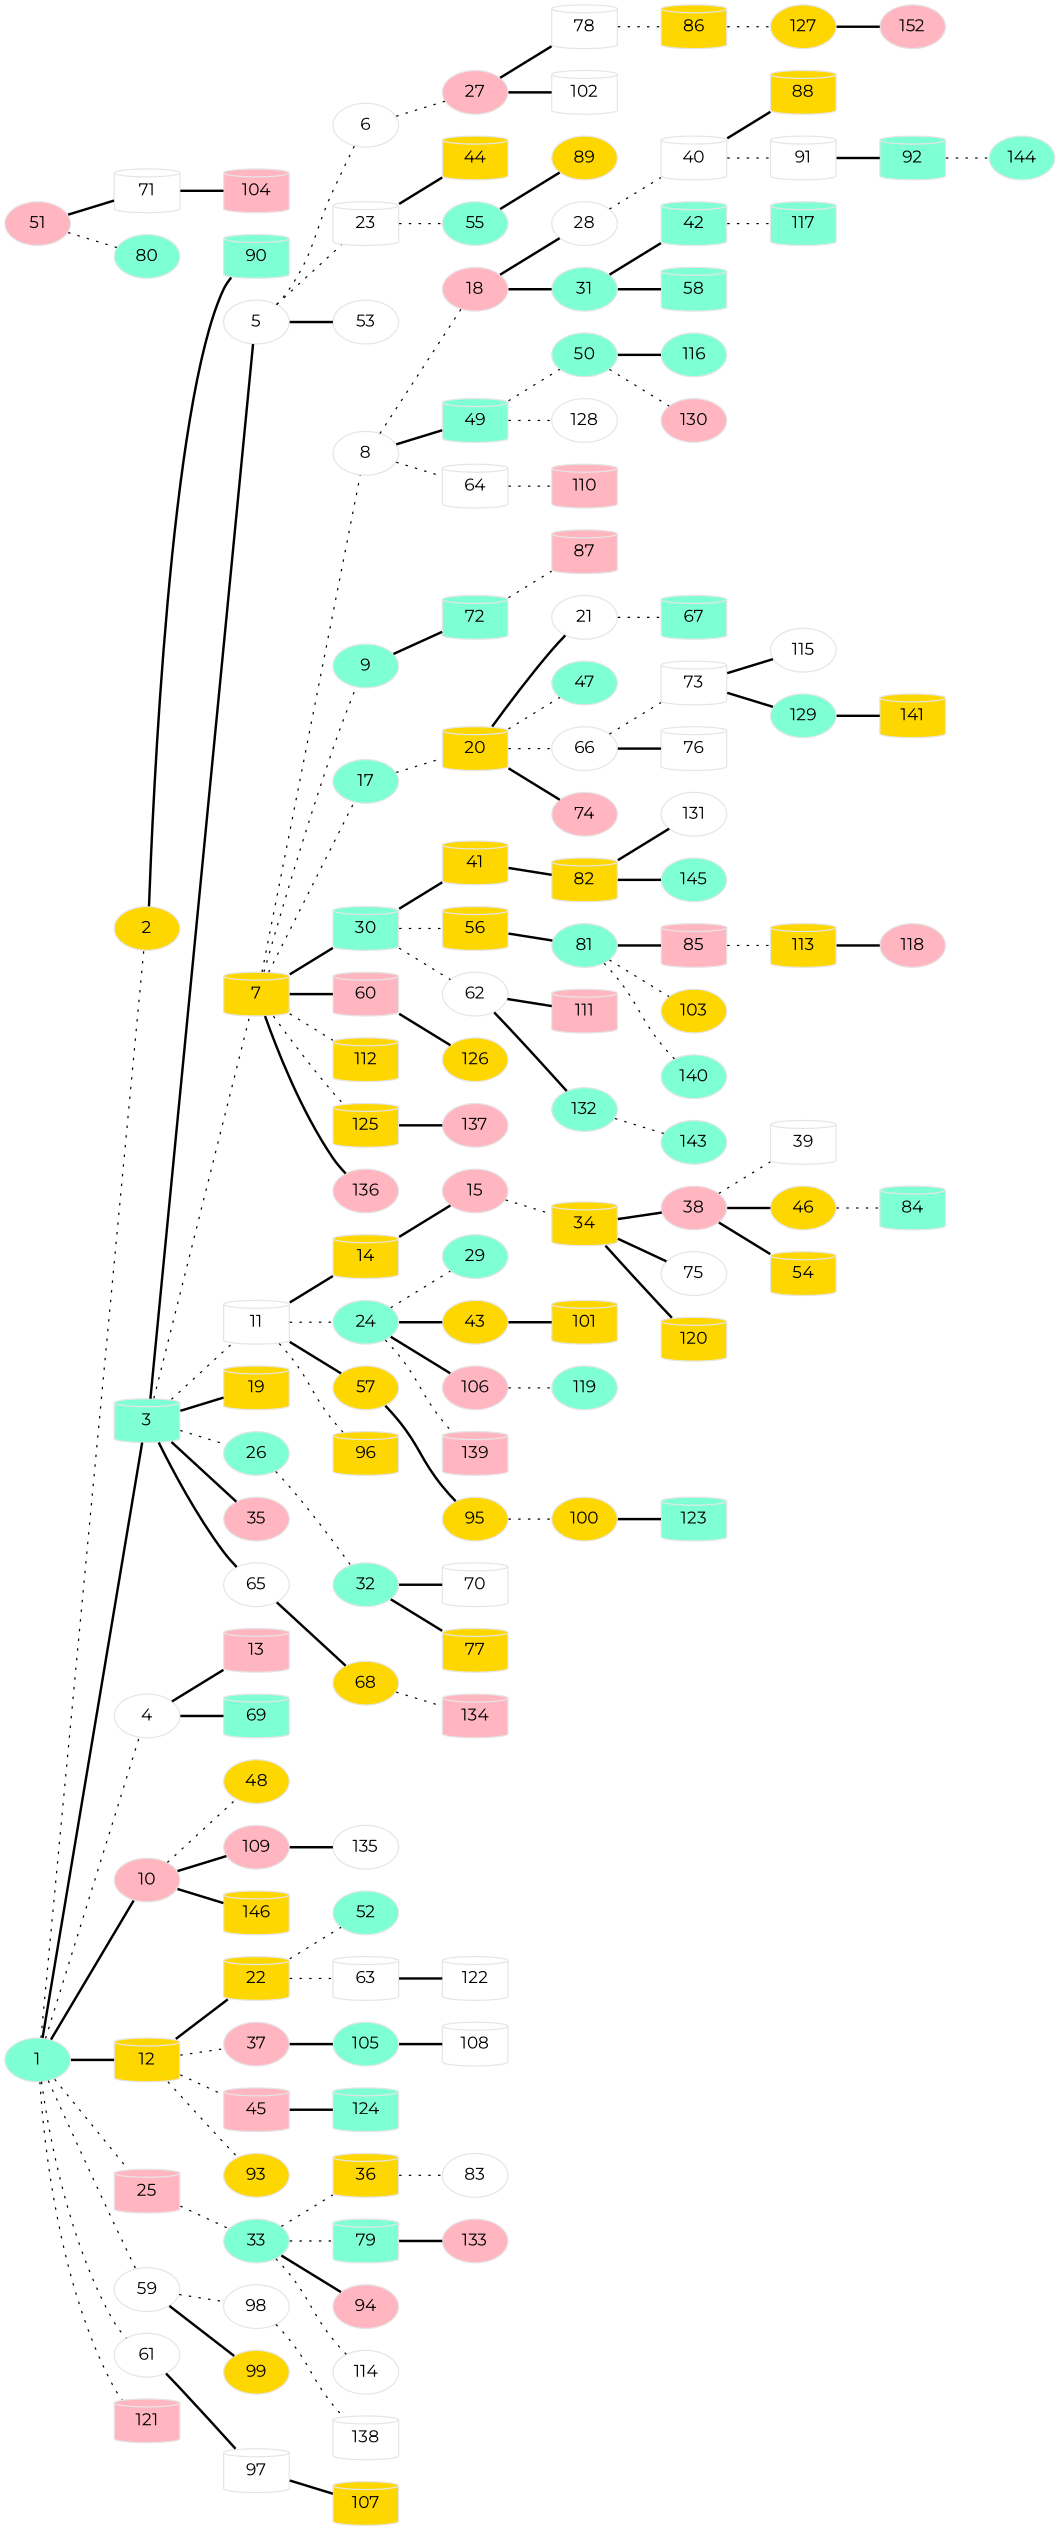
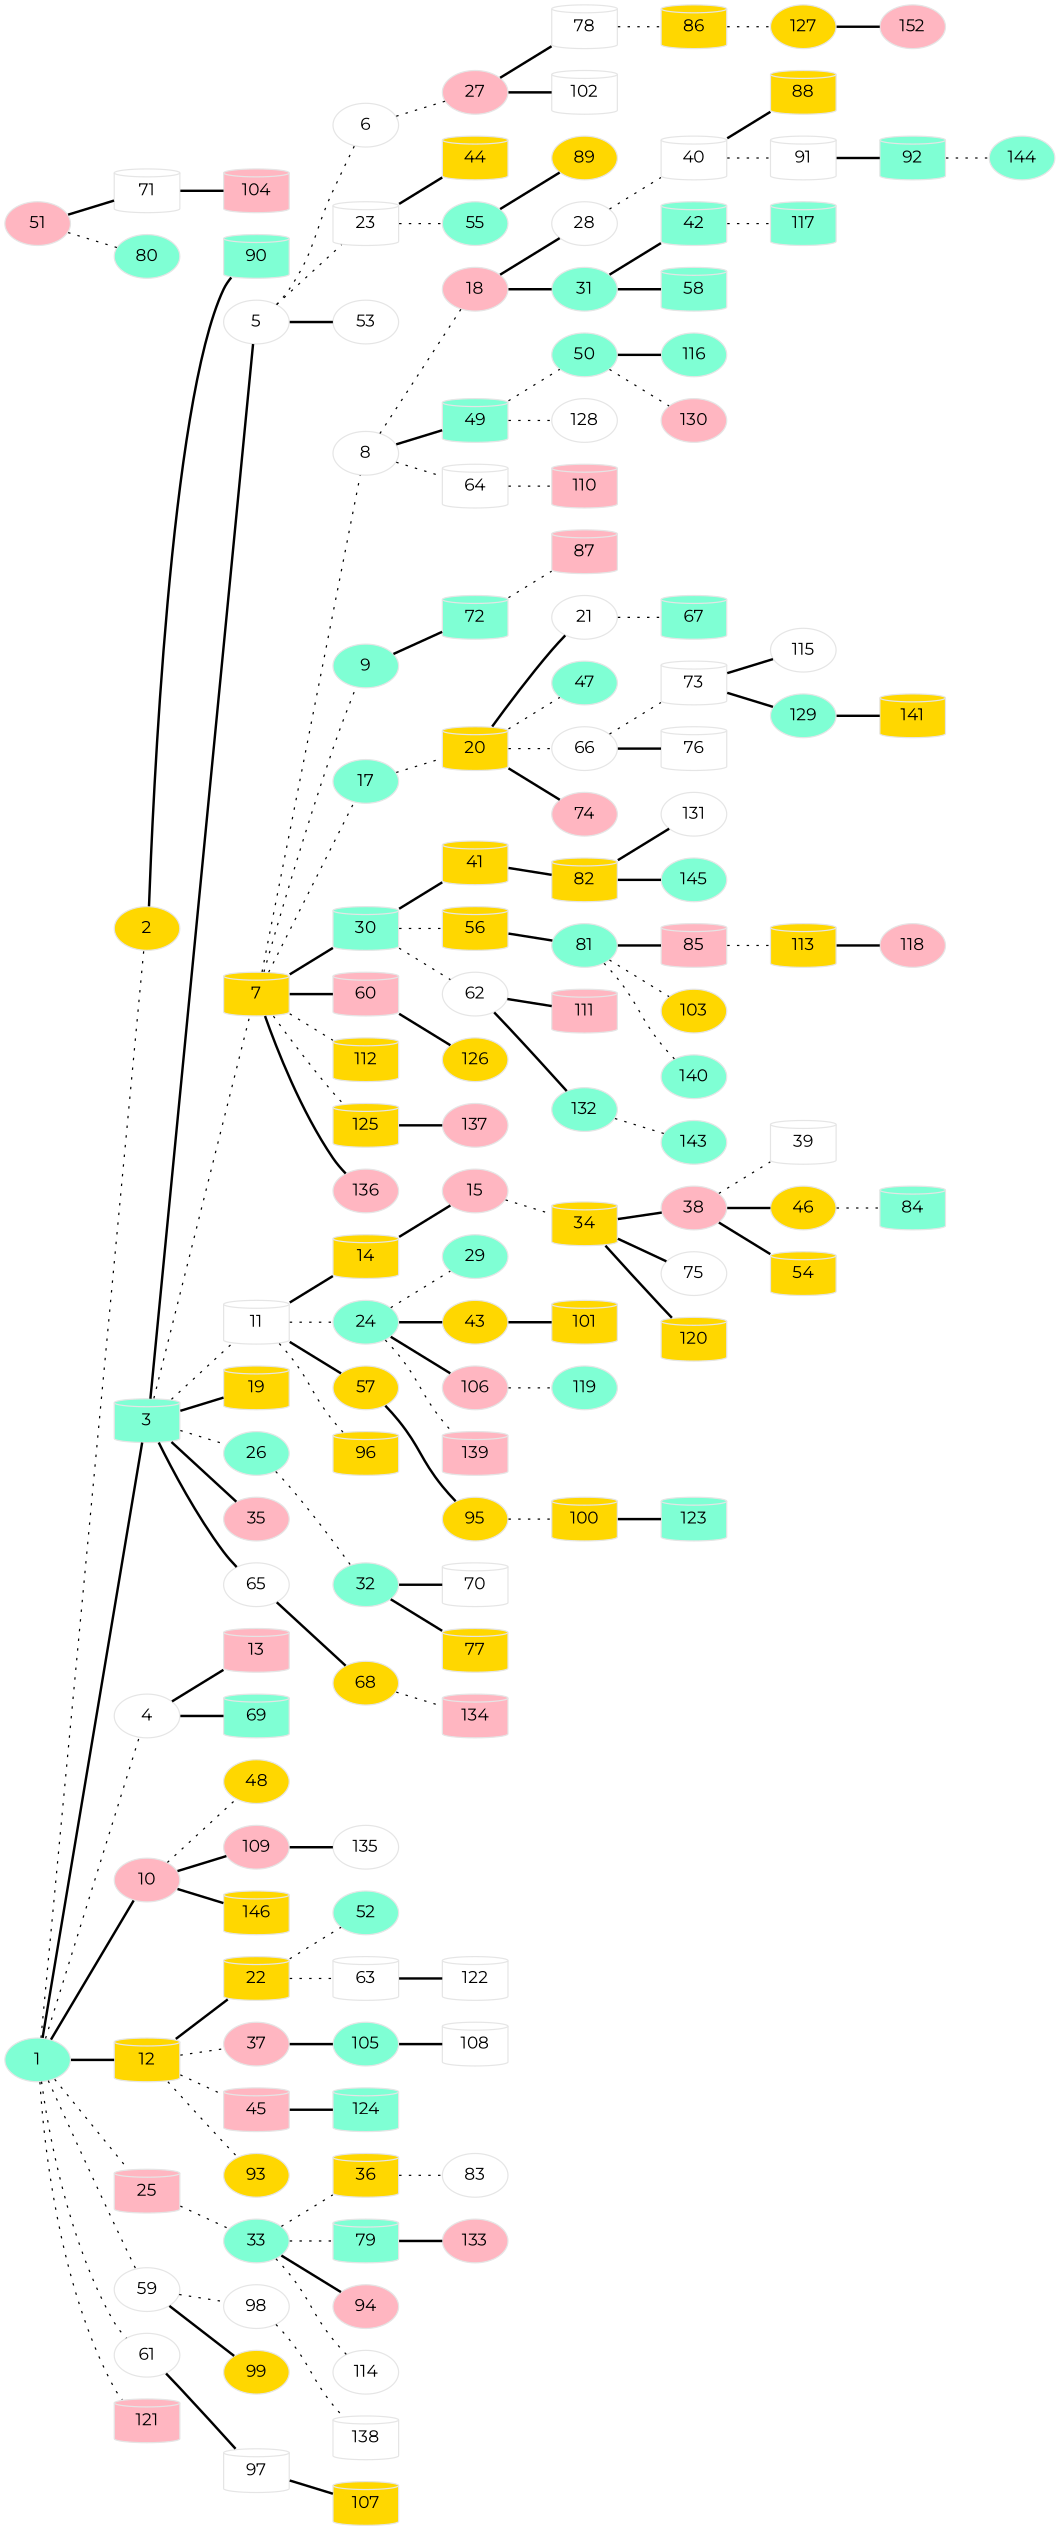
(585, 1519) -> (585, 1519)
